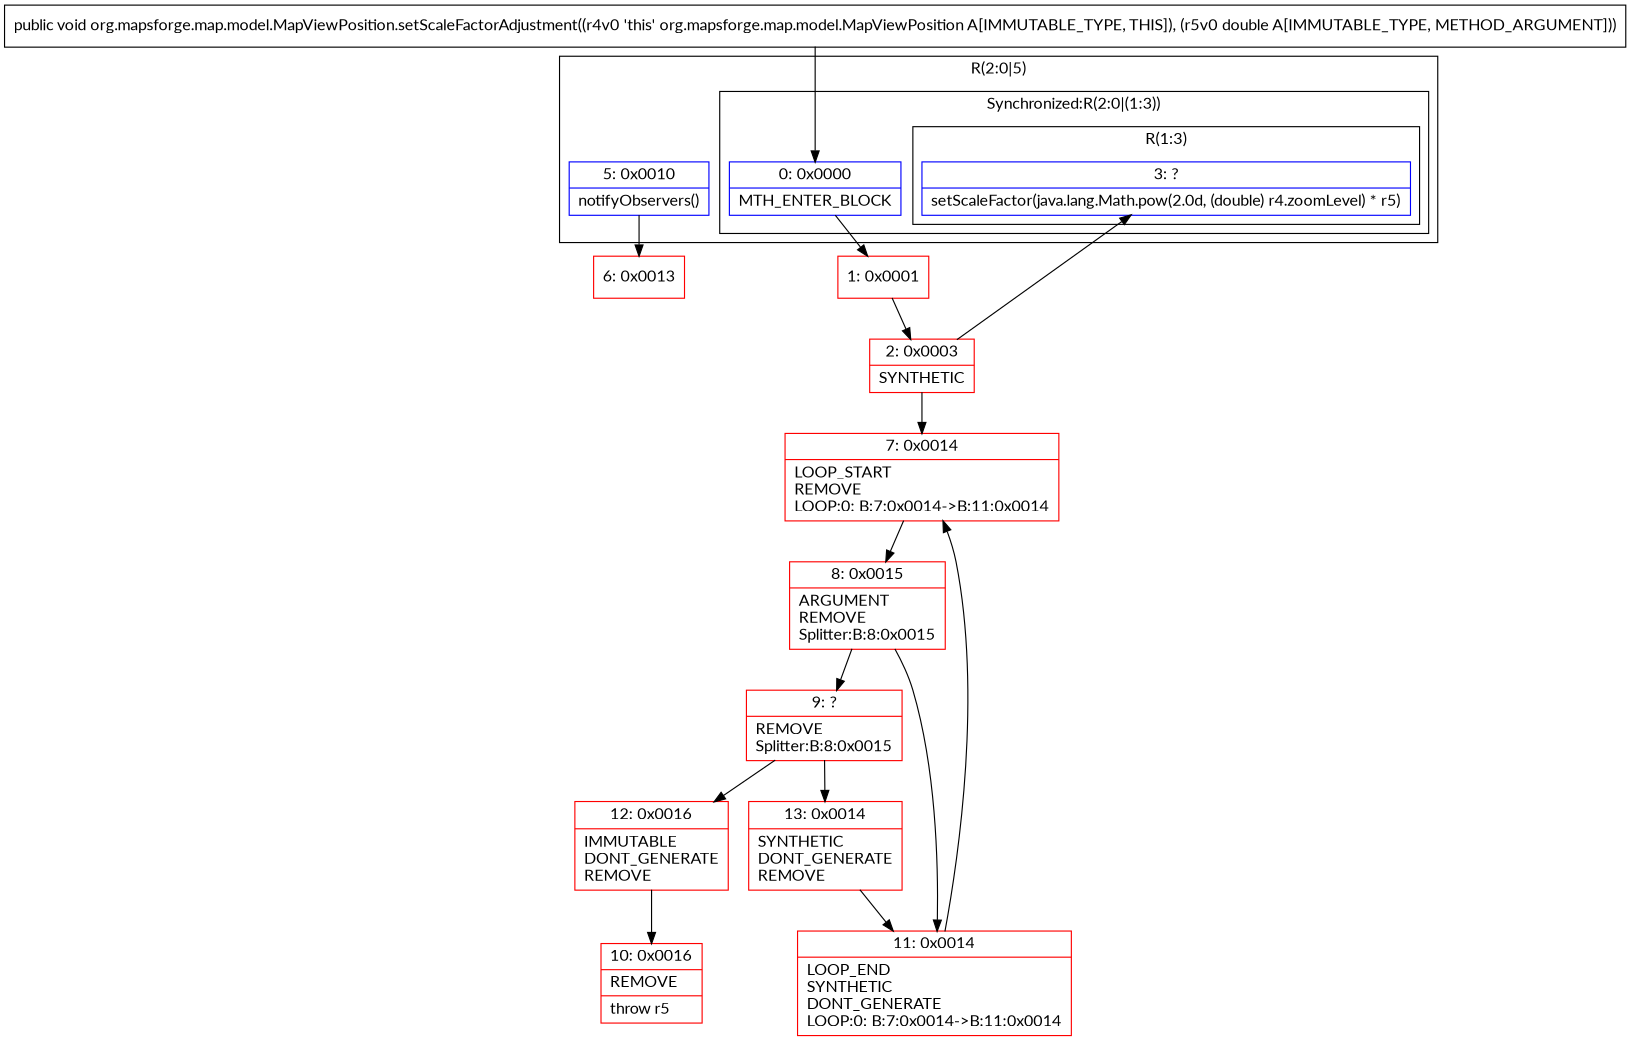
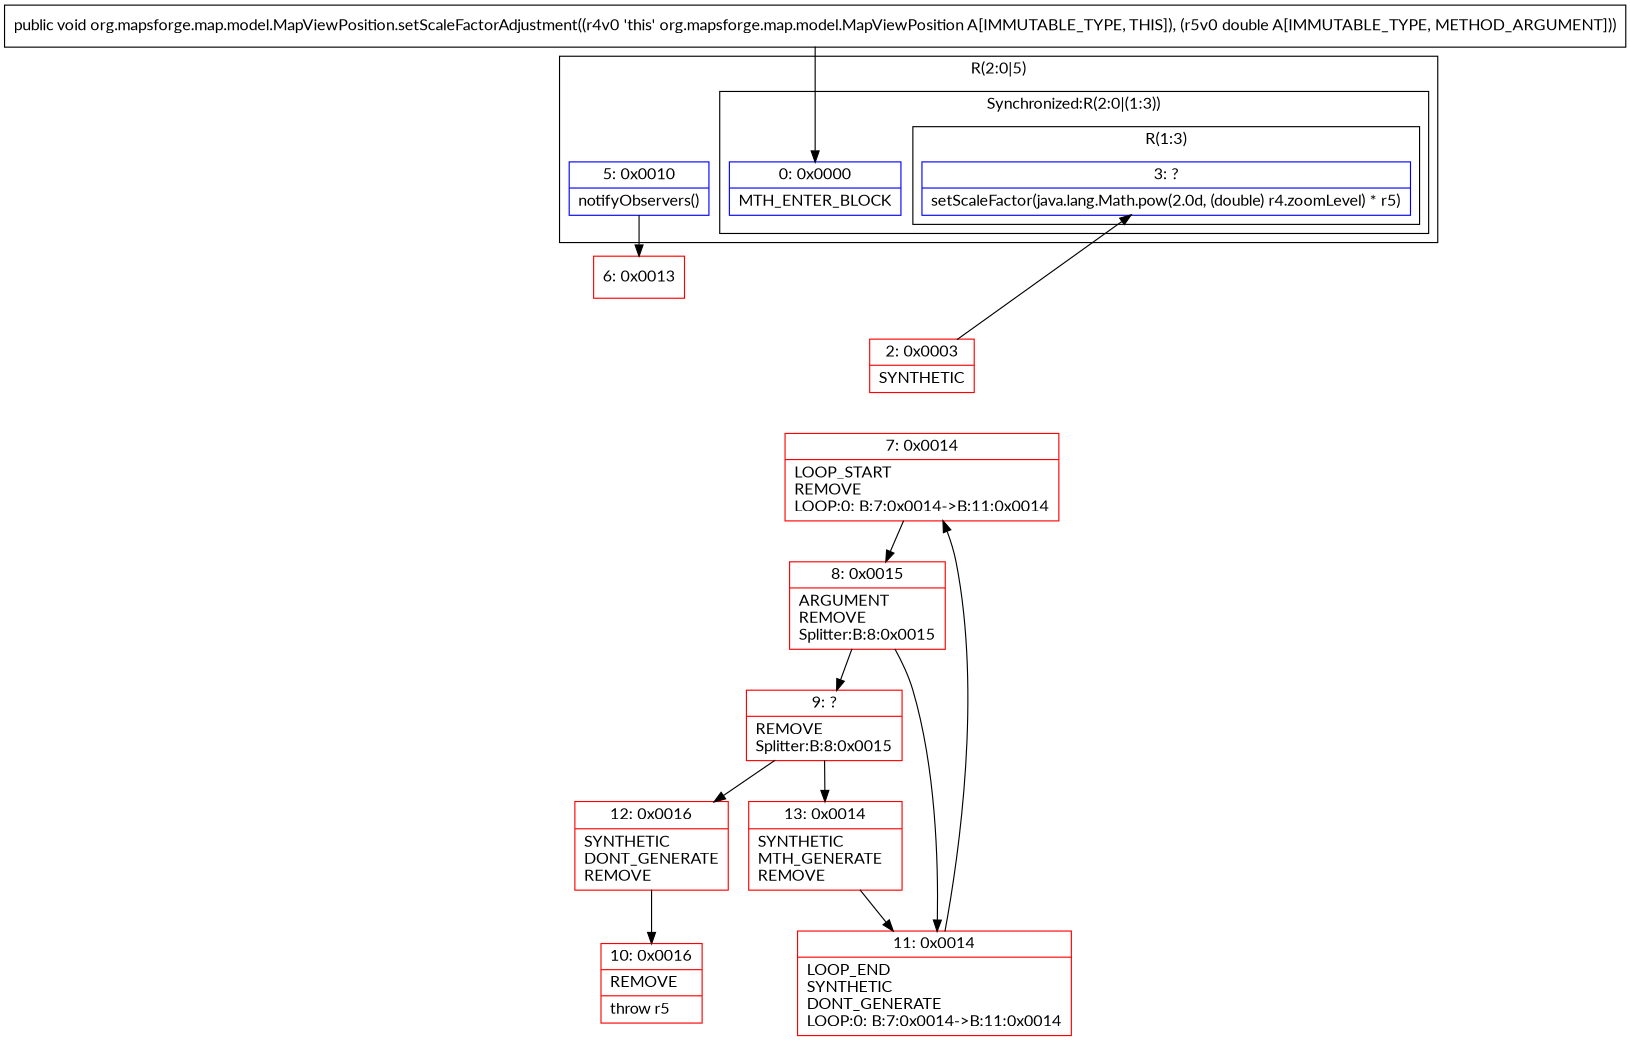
(883, 277) -> none
(922, 407) -> none
(631, 842) -> (627, 842)
(825, 859) -> (820, 859)
